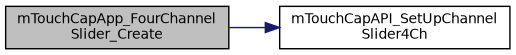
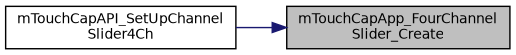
(247, 28) -> (254, 28)
